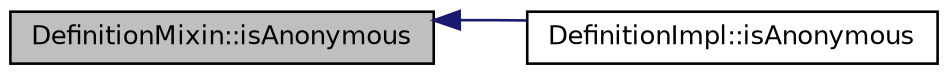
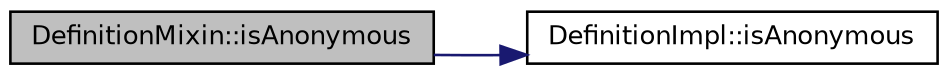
(493, 20) -> (467, 55)
